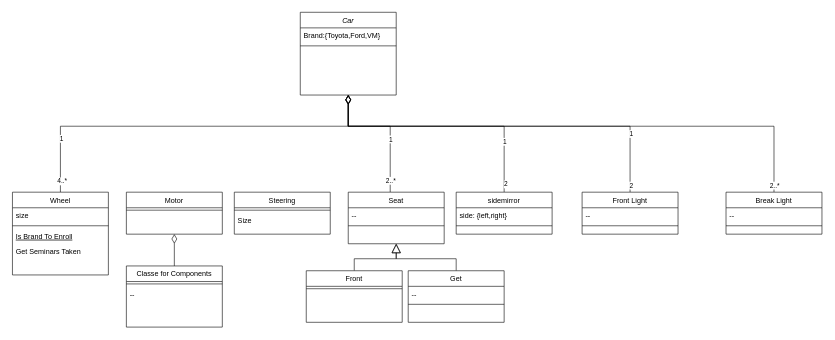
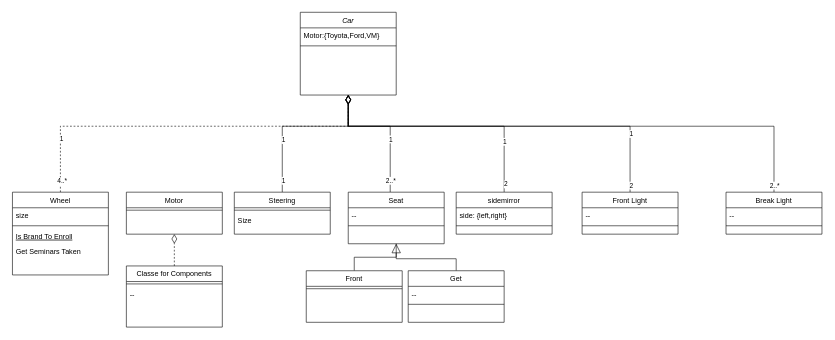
(345, 36) -> (345, 36)
(137, 126) -> (137, 126)
none -> (282, 160)
(174, 255) -> (174, 255)
(374, 259) -> (396, 248)
